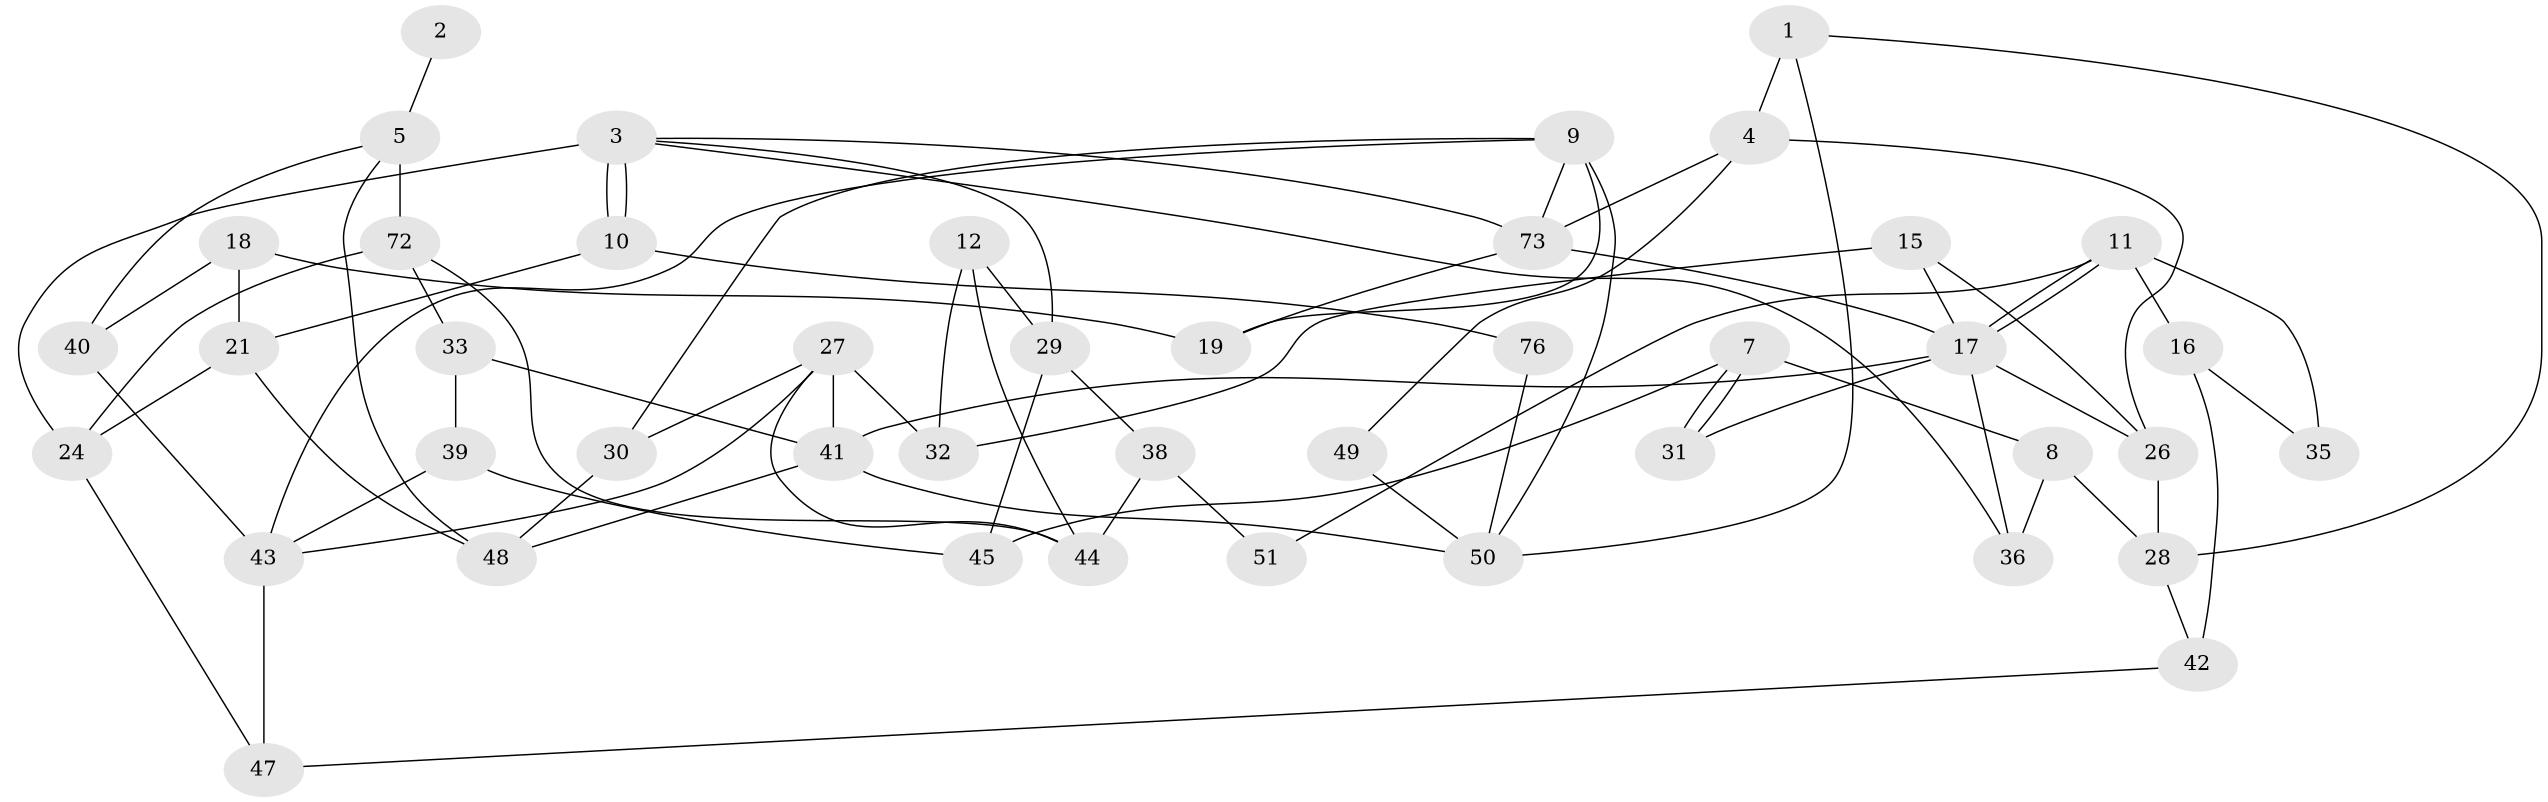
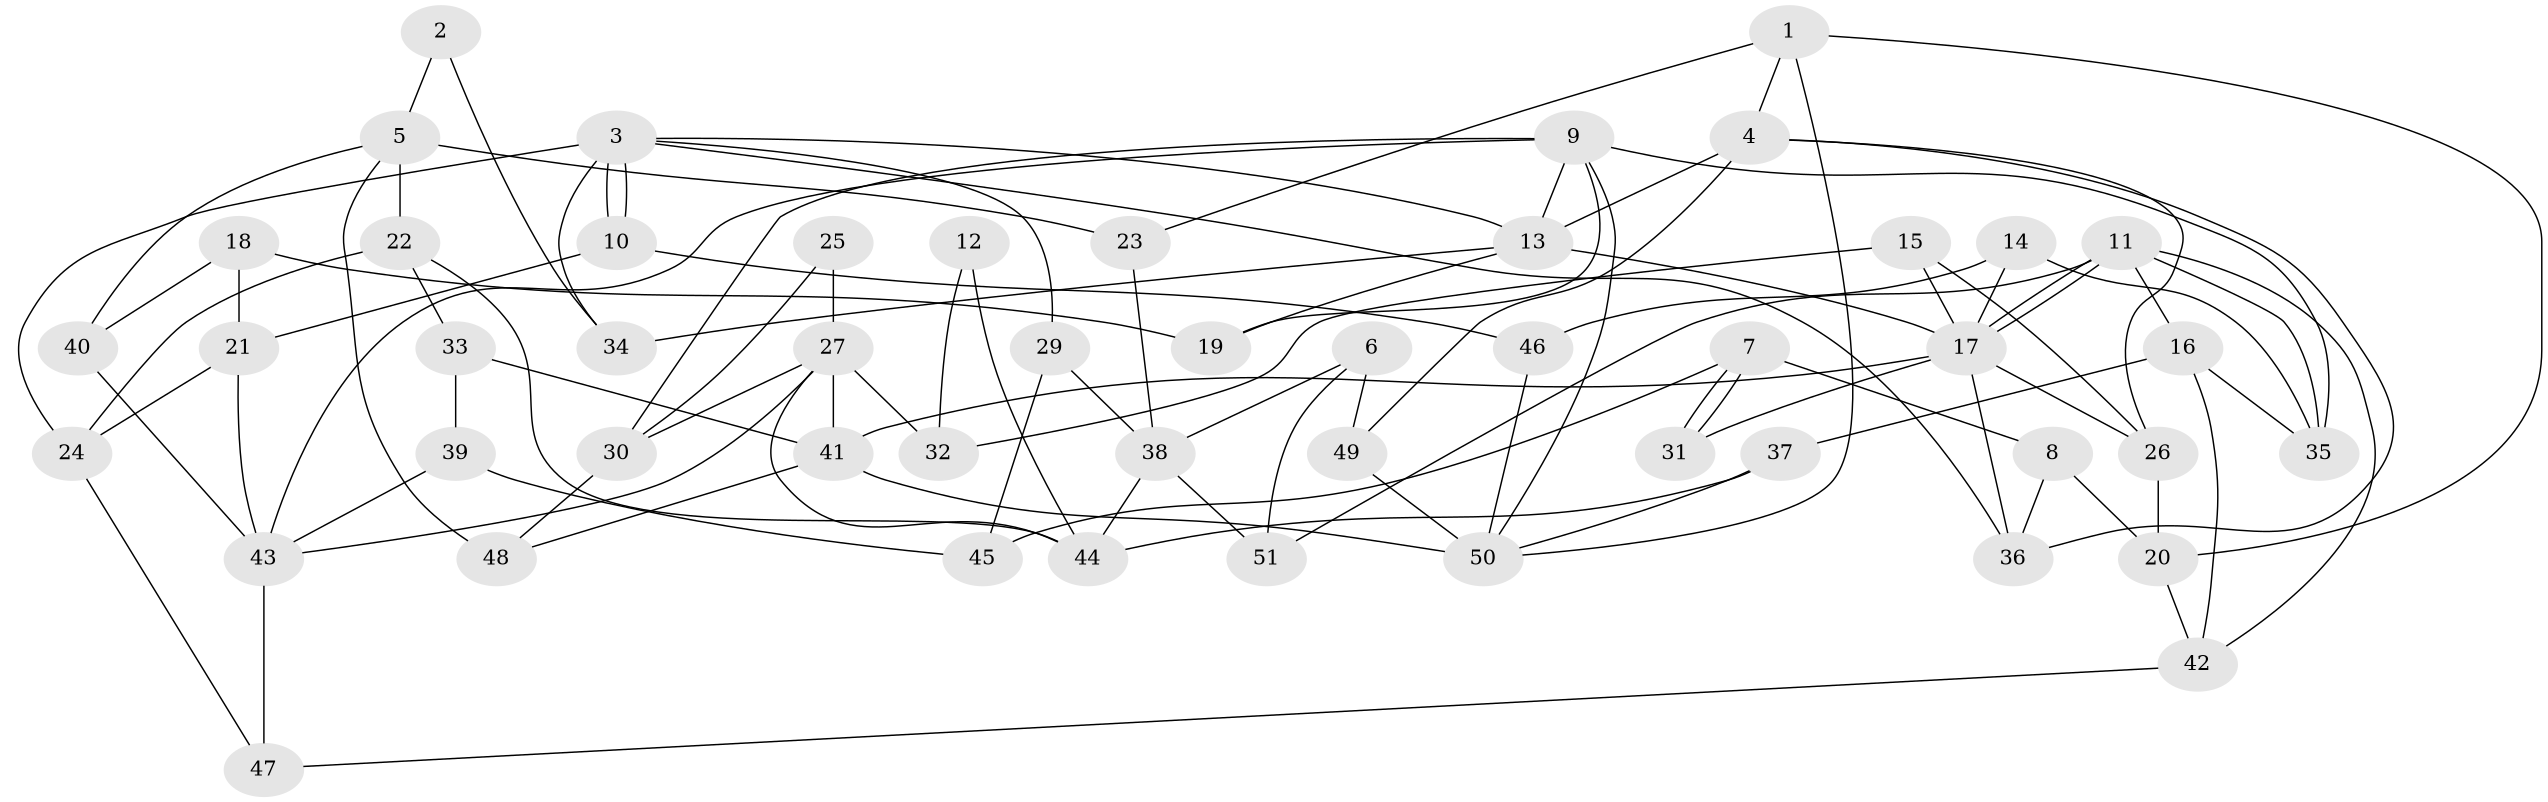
none -> (2039, 179)
(400, 243) -> (400, 243)
none -> (833, 243)
none -> (1131, 243)
(1533, 243) -> (1533, 243)
none -> (2016, 243)
none -> (2317, 289)
(1011, 297) -> none
none -> (617, 348)
none -> (1372, 348)
(1533, 348) -> (1533, 348)
none -> (2370, 419)
none -> (1781, 454)
(347, 474) -> (241, 455)
(2158, 559) -> (2158, 559)
